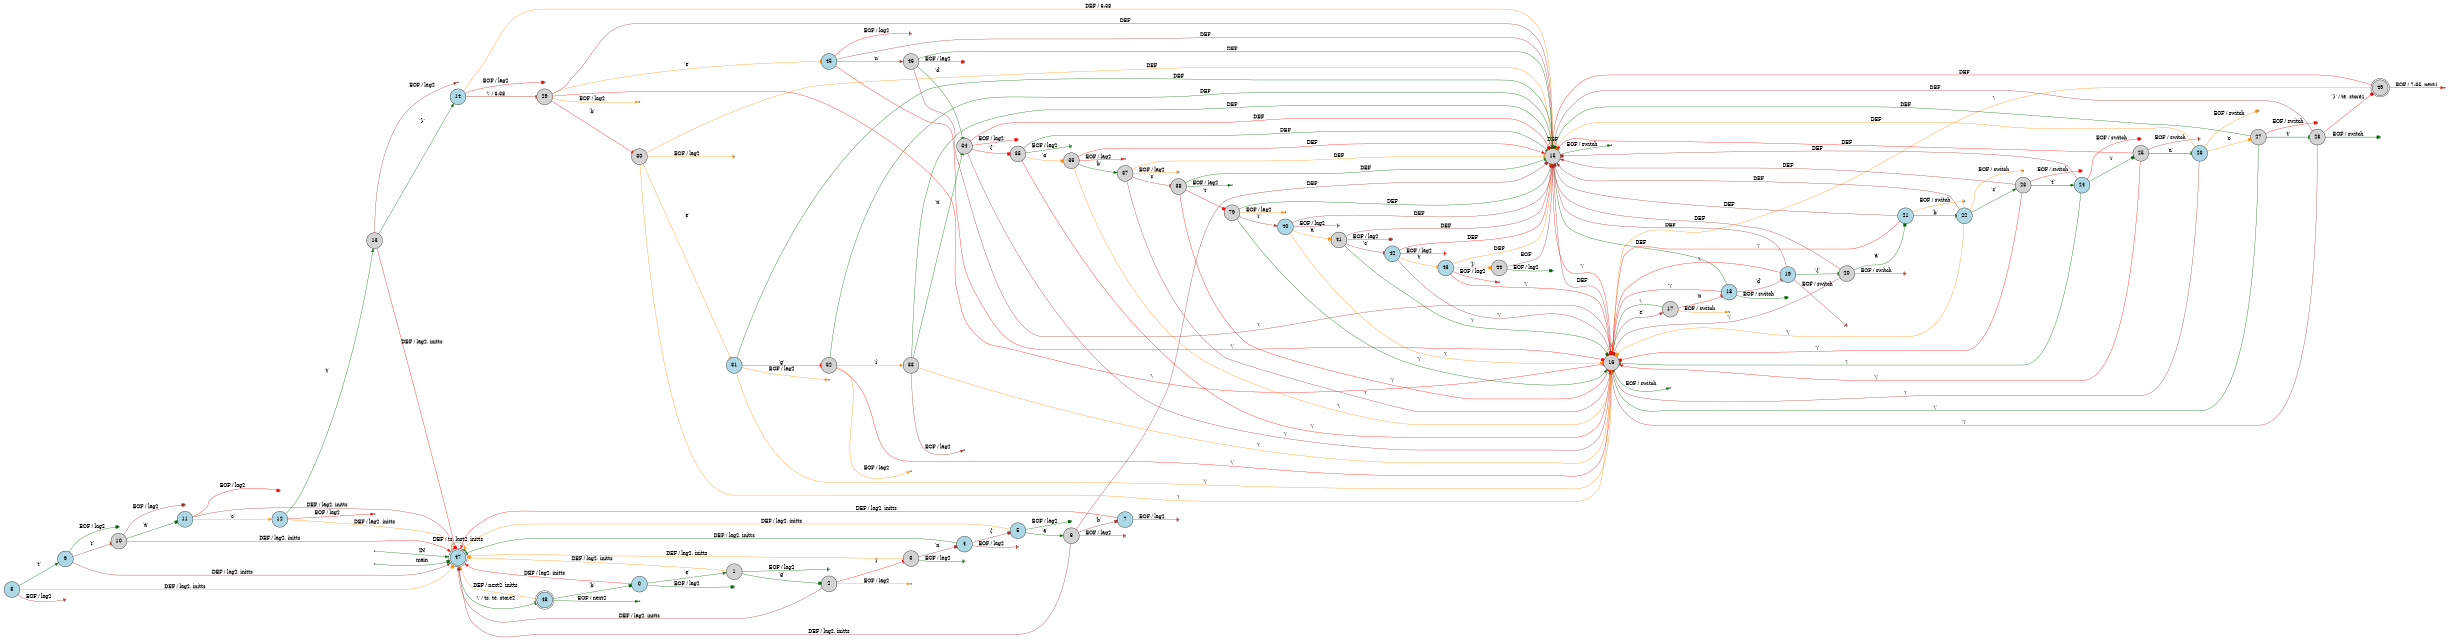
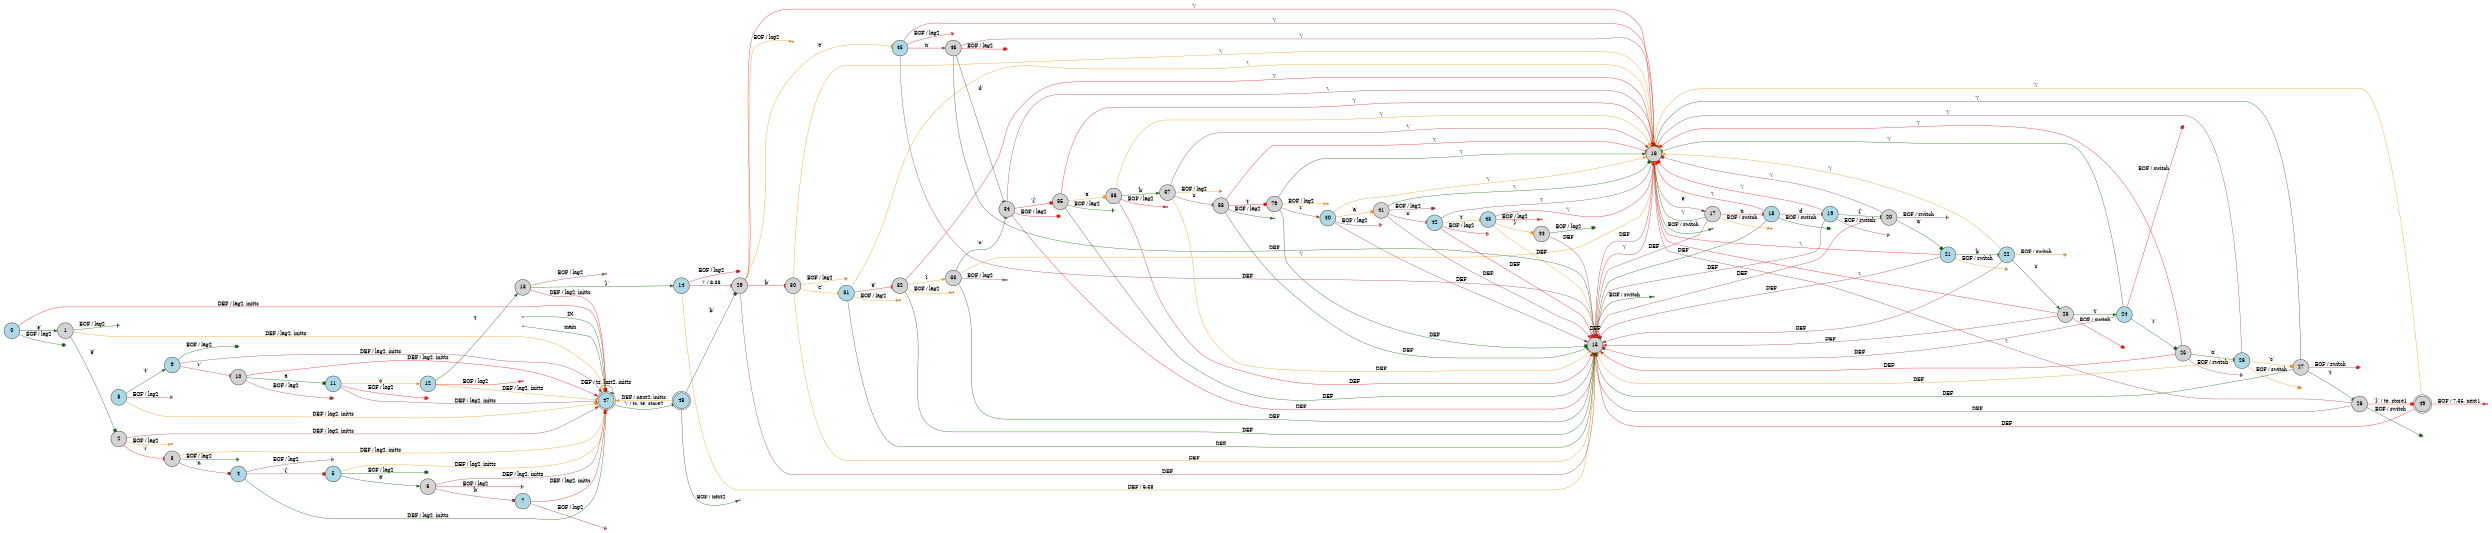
(1212, 217) -> (1631, 261)
(1526, 255) -> (1568, 237)
(591, 592) -> (710, 344)
